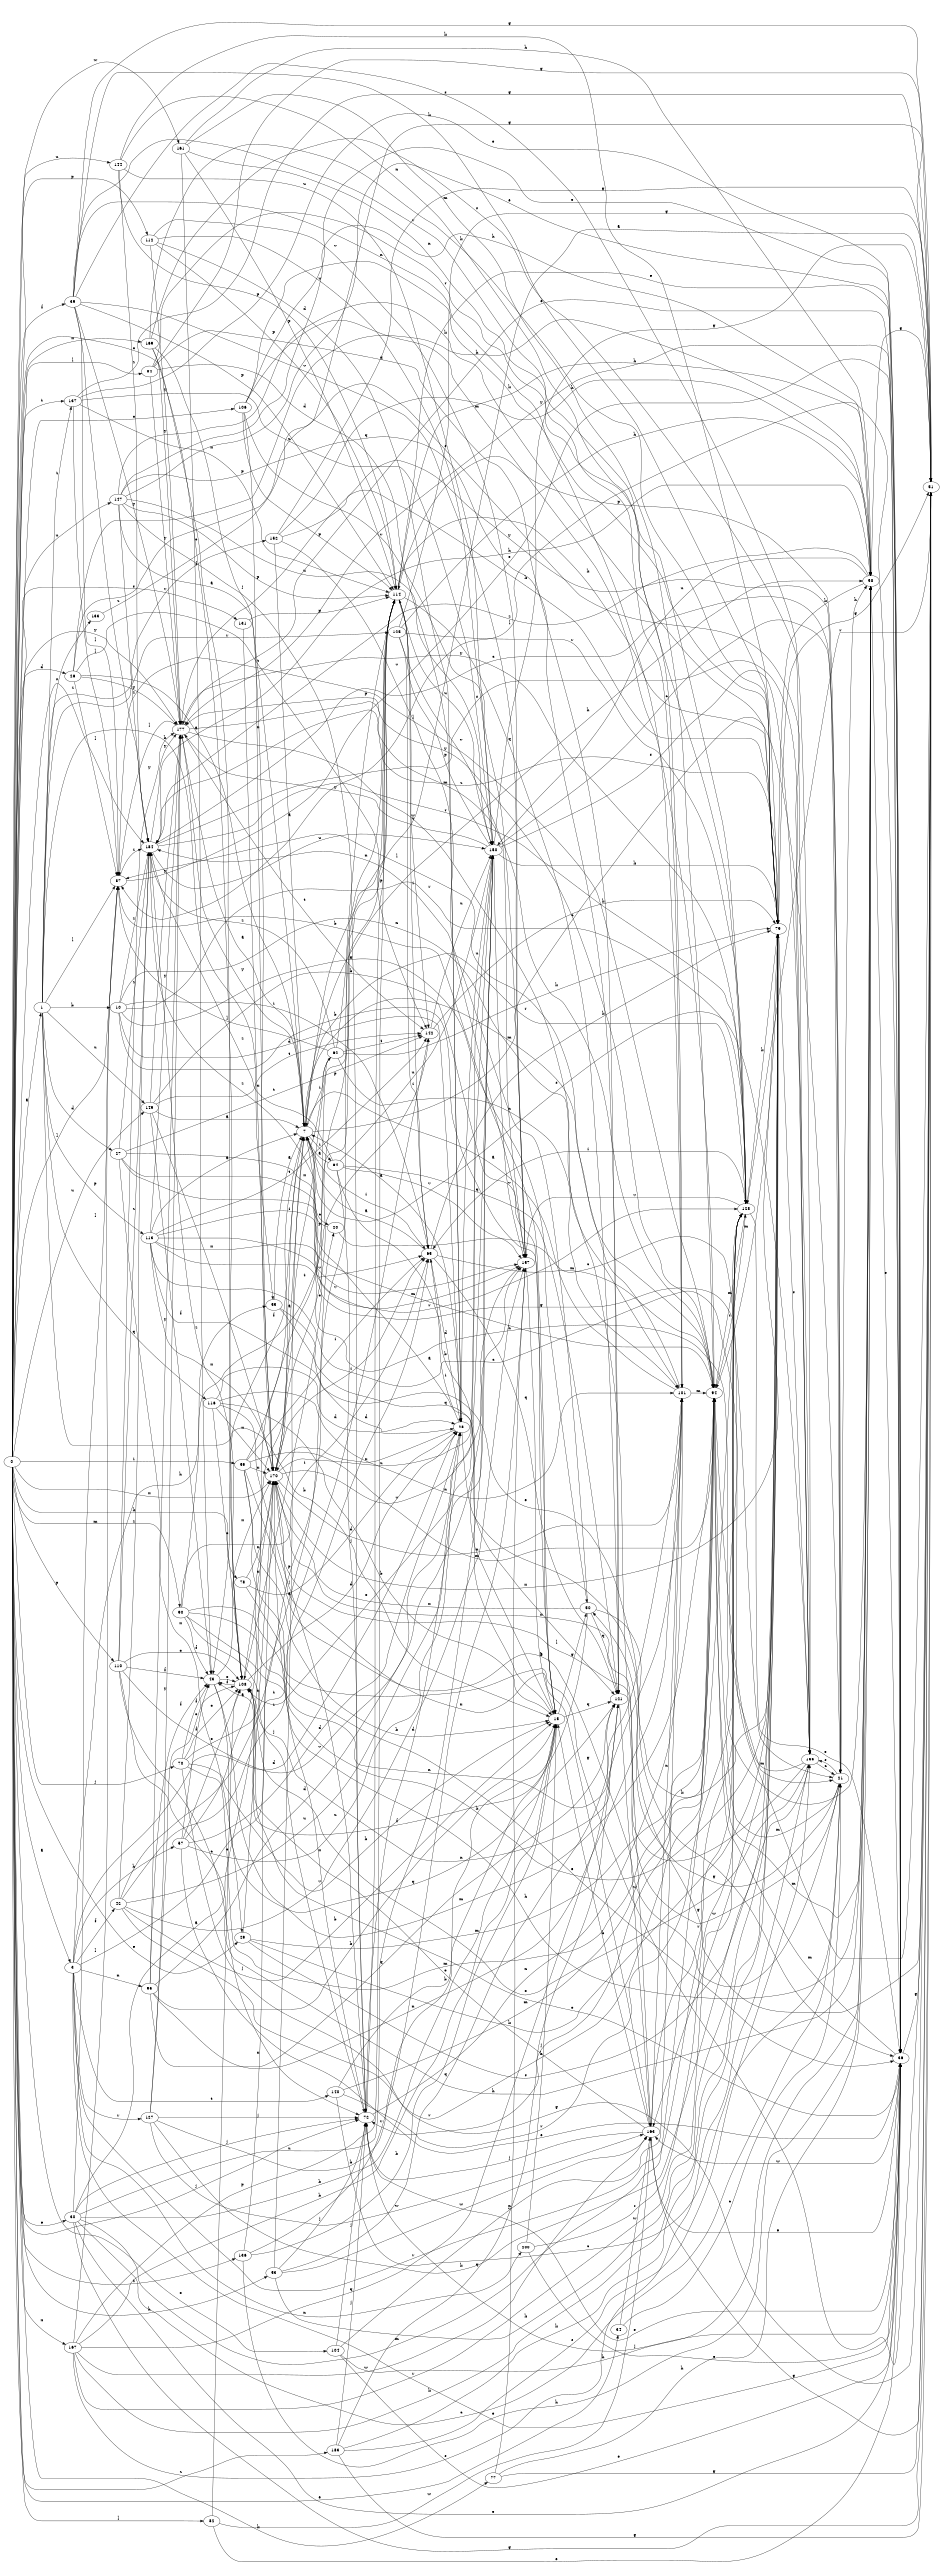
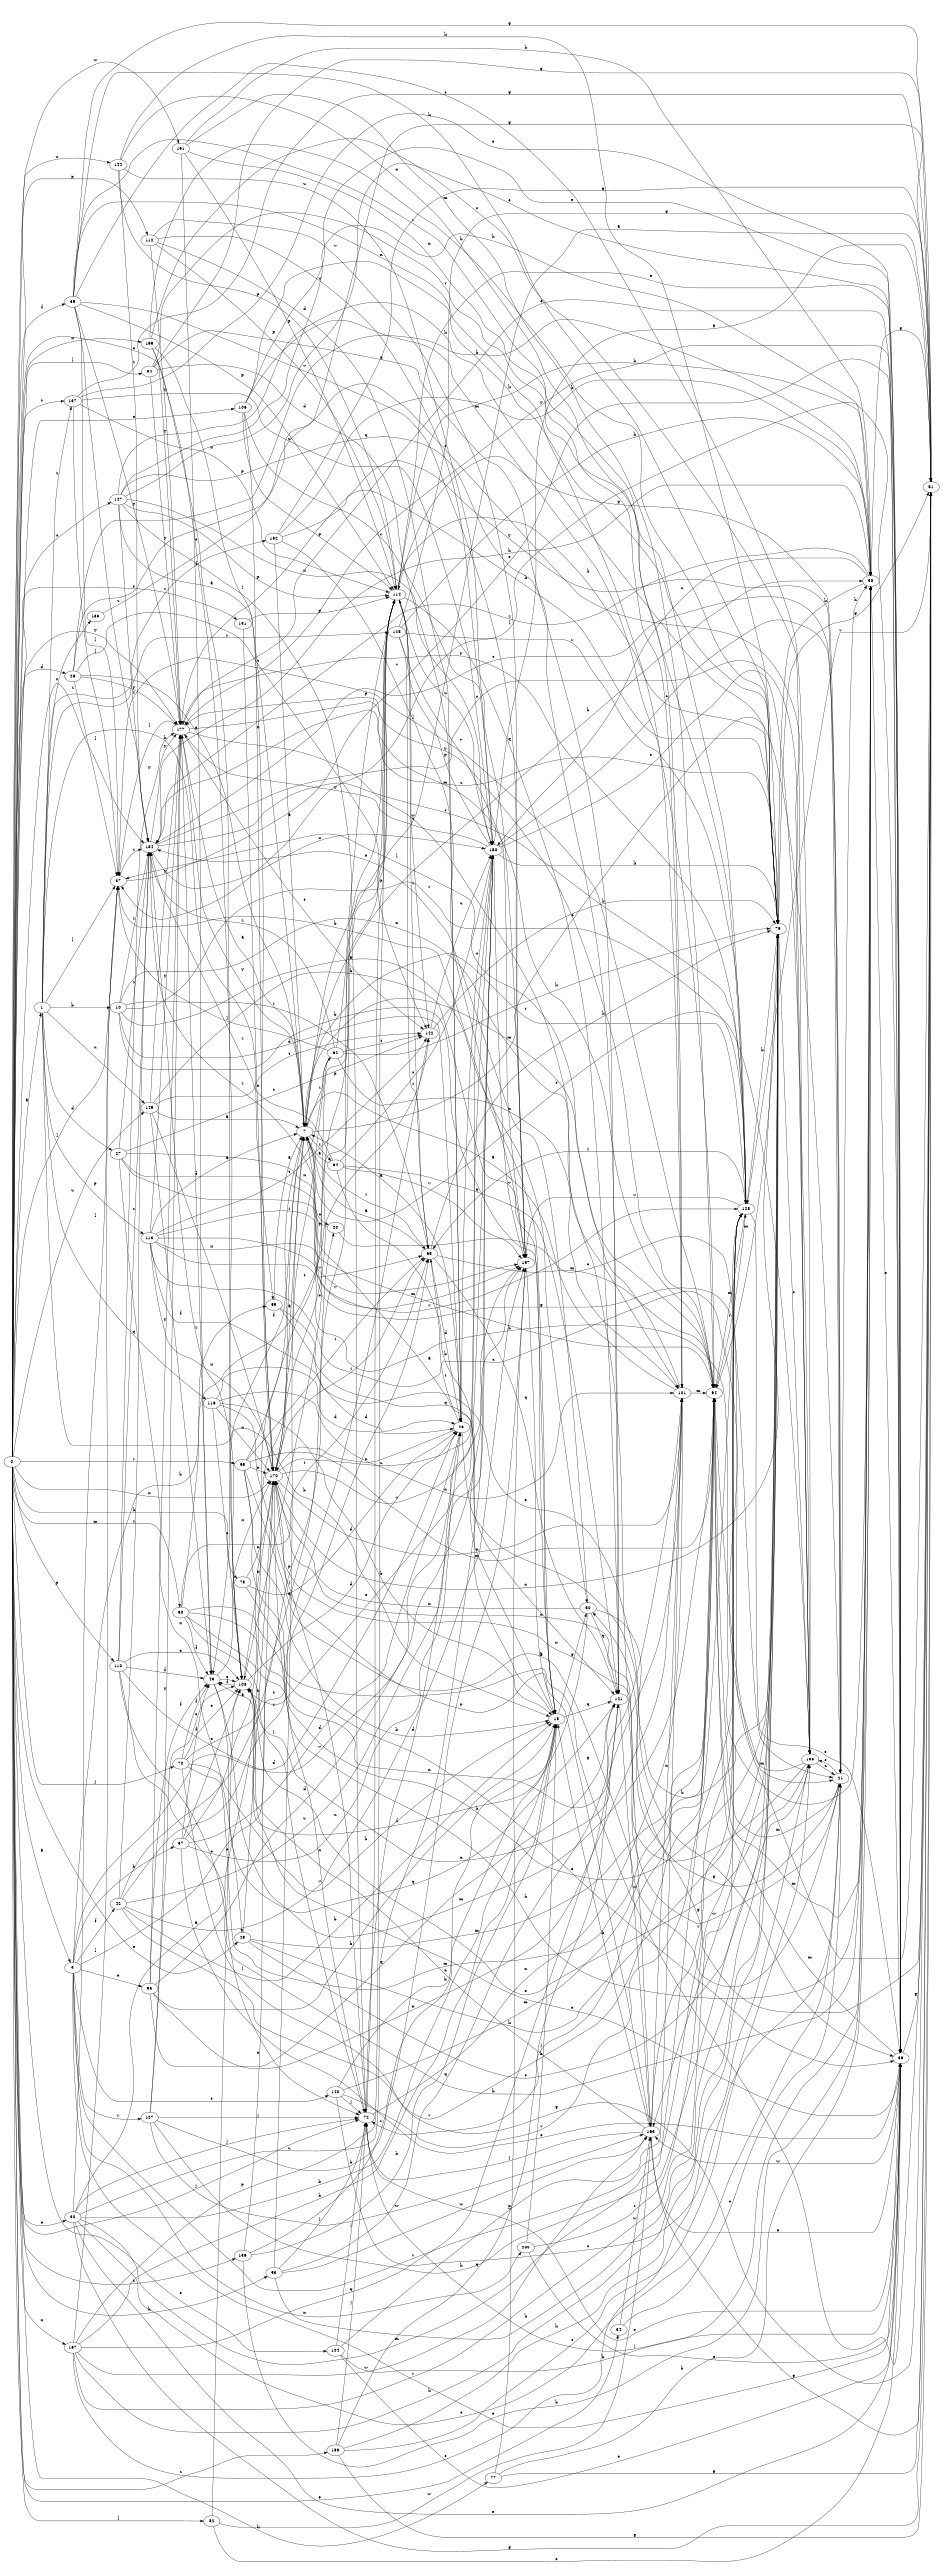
none -> (196, 1203)
(353, 1593) -> (350, 2104)
(557, 1643) -> (557, 1643)
